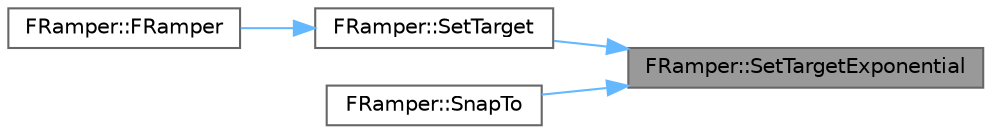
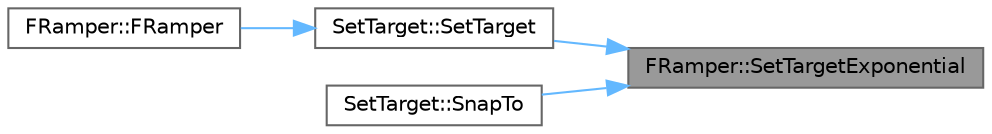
(434, 28) -> (434, 28)
(434, 105) -> (434, 105)
